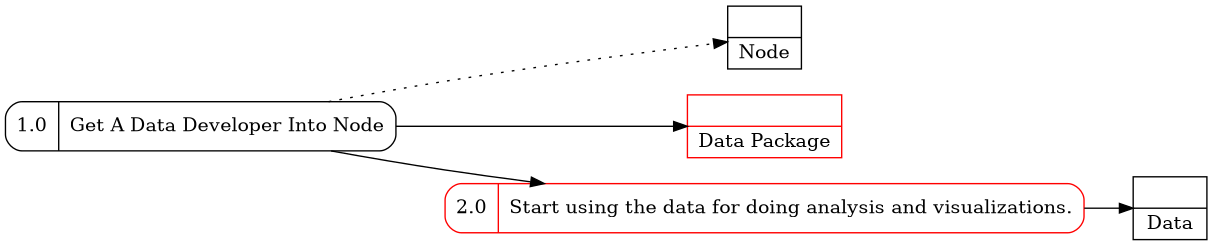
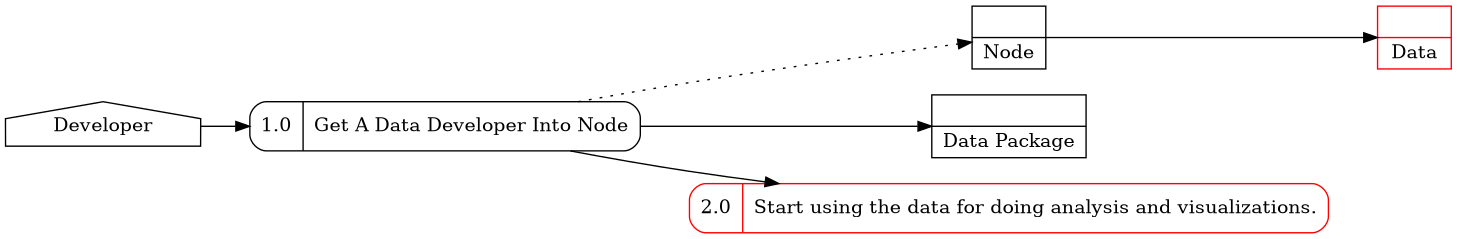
none -> (103, 126)
(765, 126) -> (1009, 126)
(1102, 208) -> (1205, 38)
(1170, 208) -> (1414, 38)
